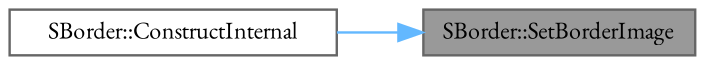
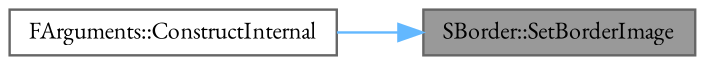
(173, 32) -> (173, 32)
